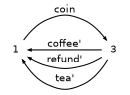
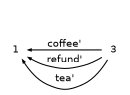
(63, 15) -> none
